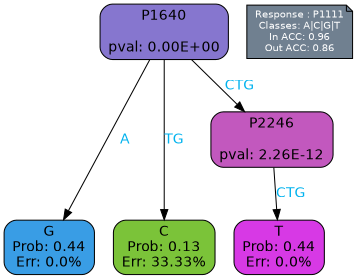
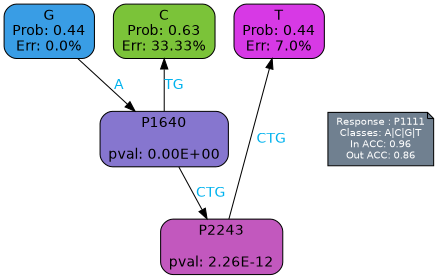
(109, 135) -> (103, 81)
(272, 140) -> (222, 247)
(164, 247) -> (164, 31)
(279, 247) -> (279, 31)
